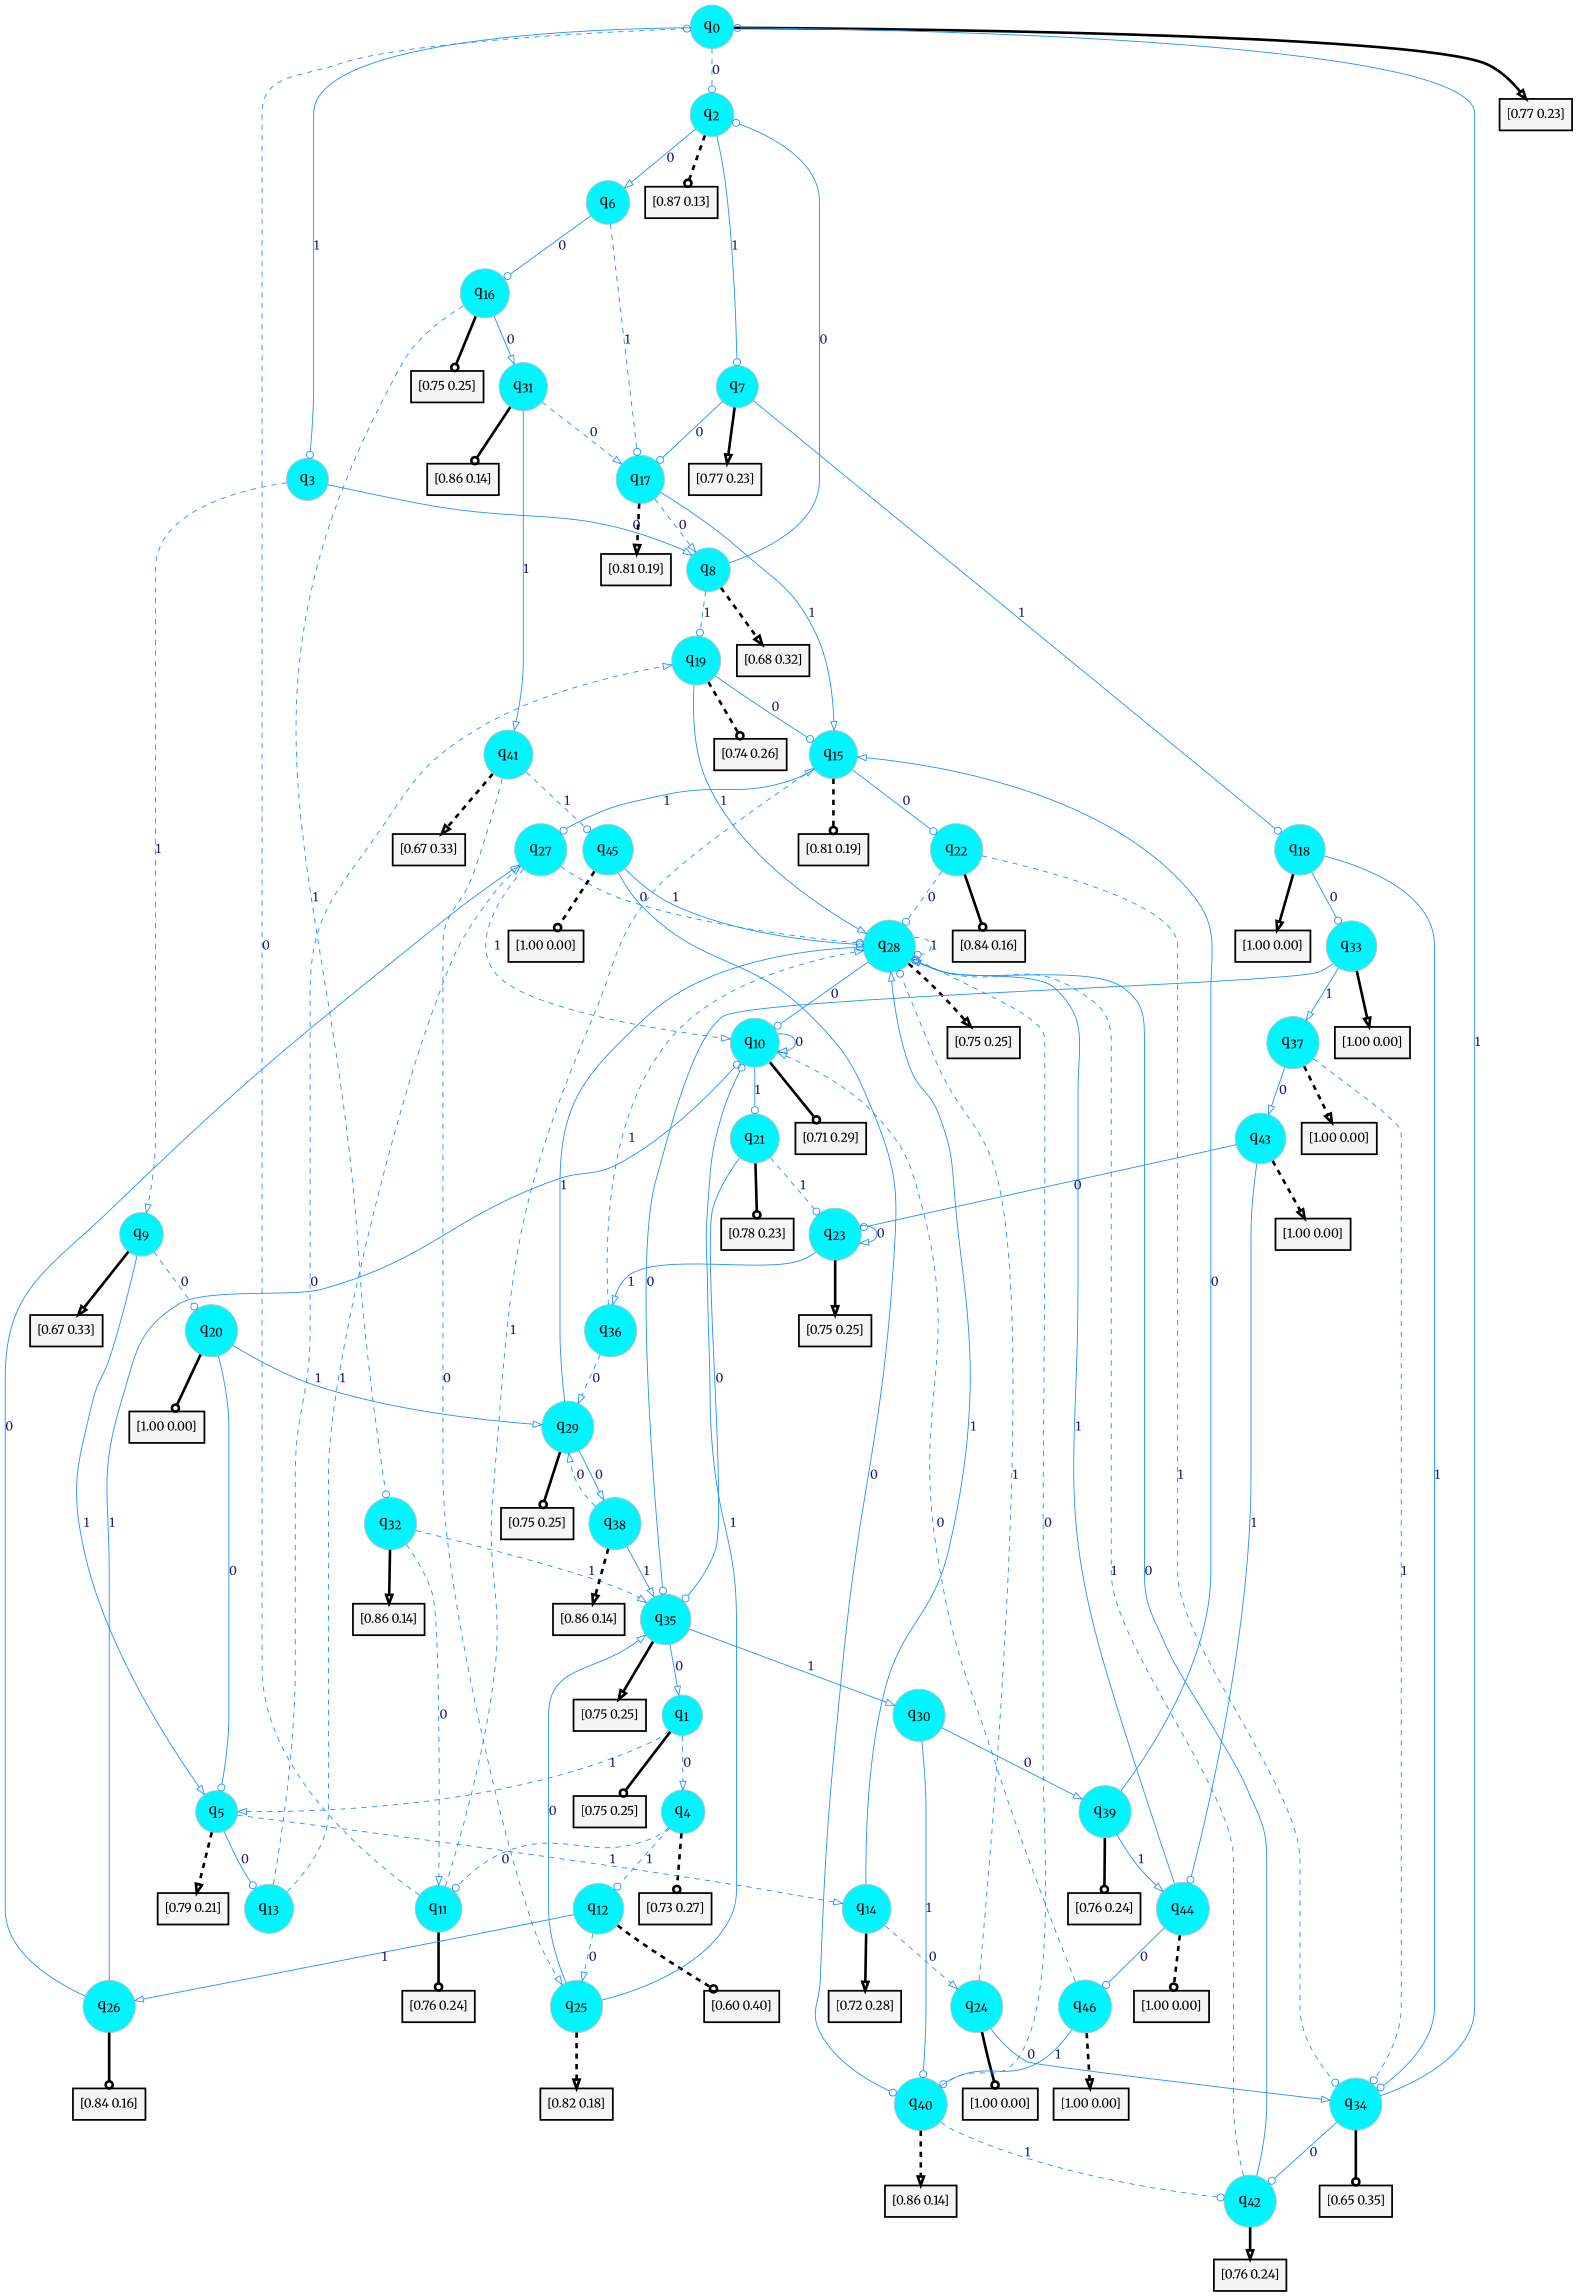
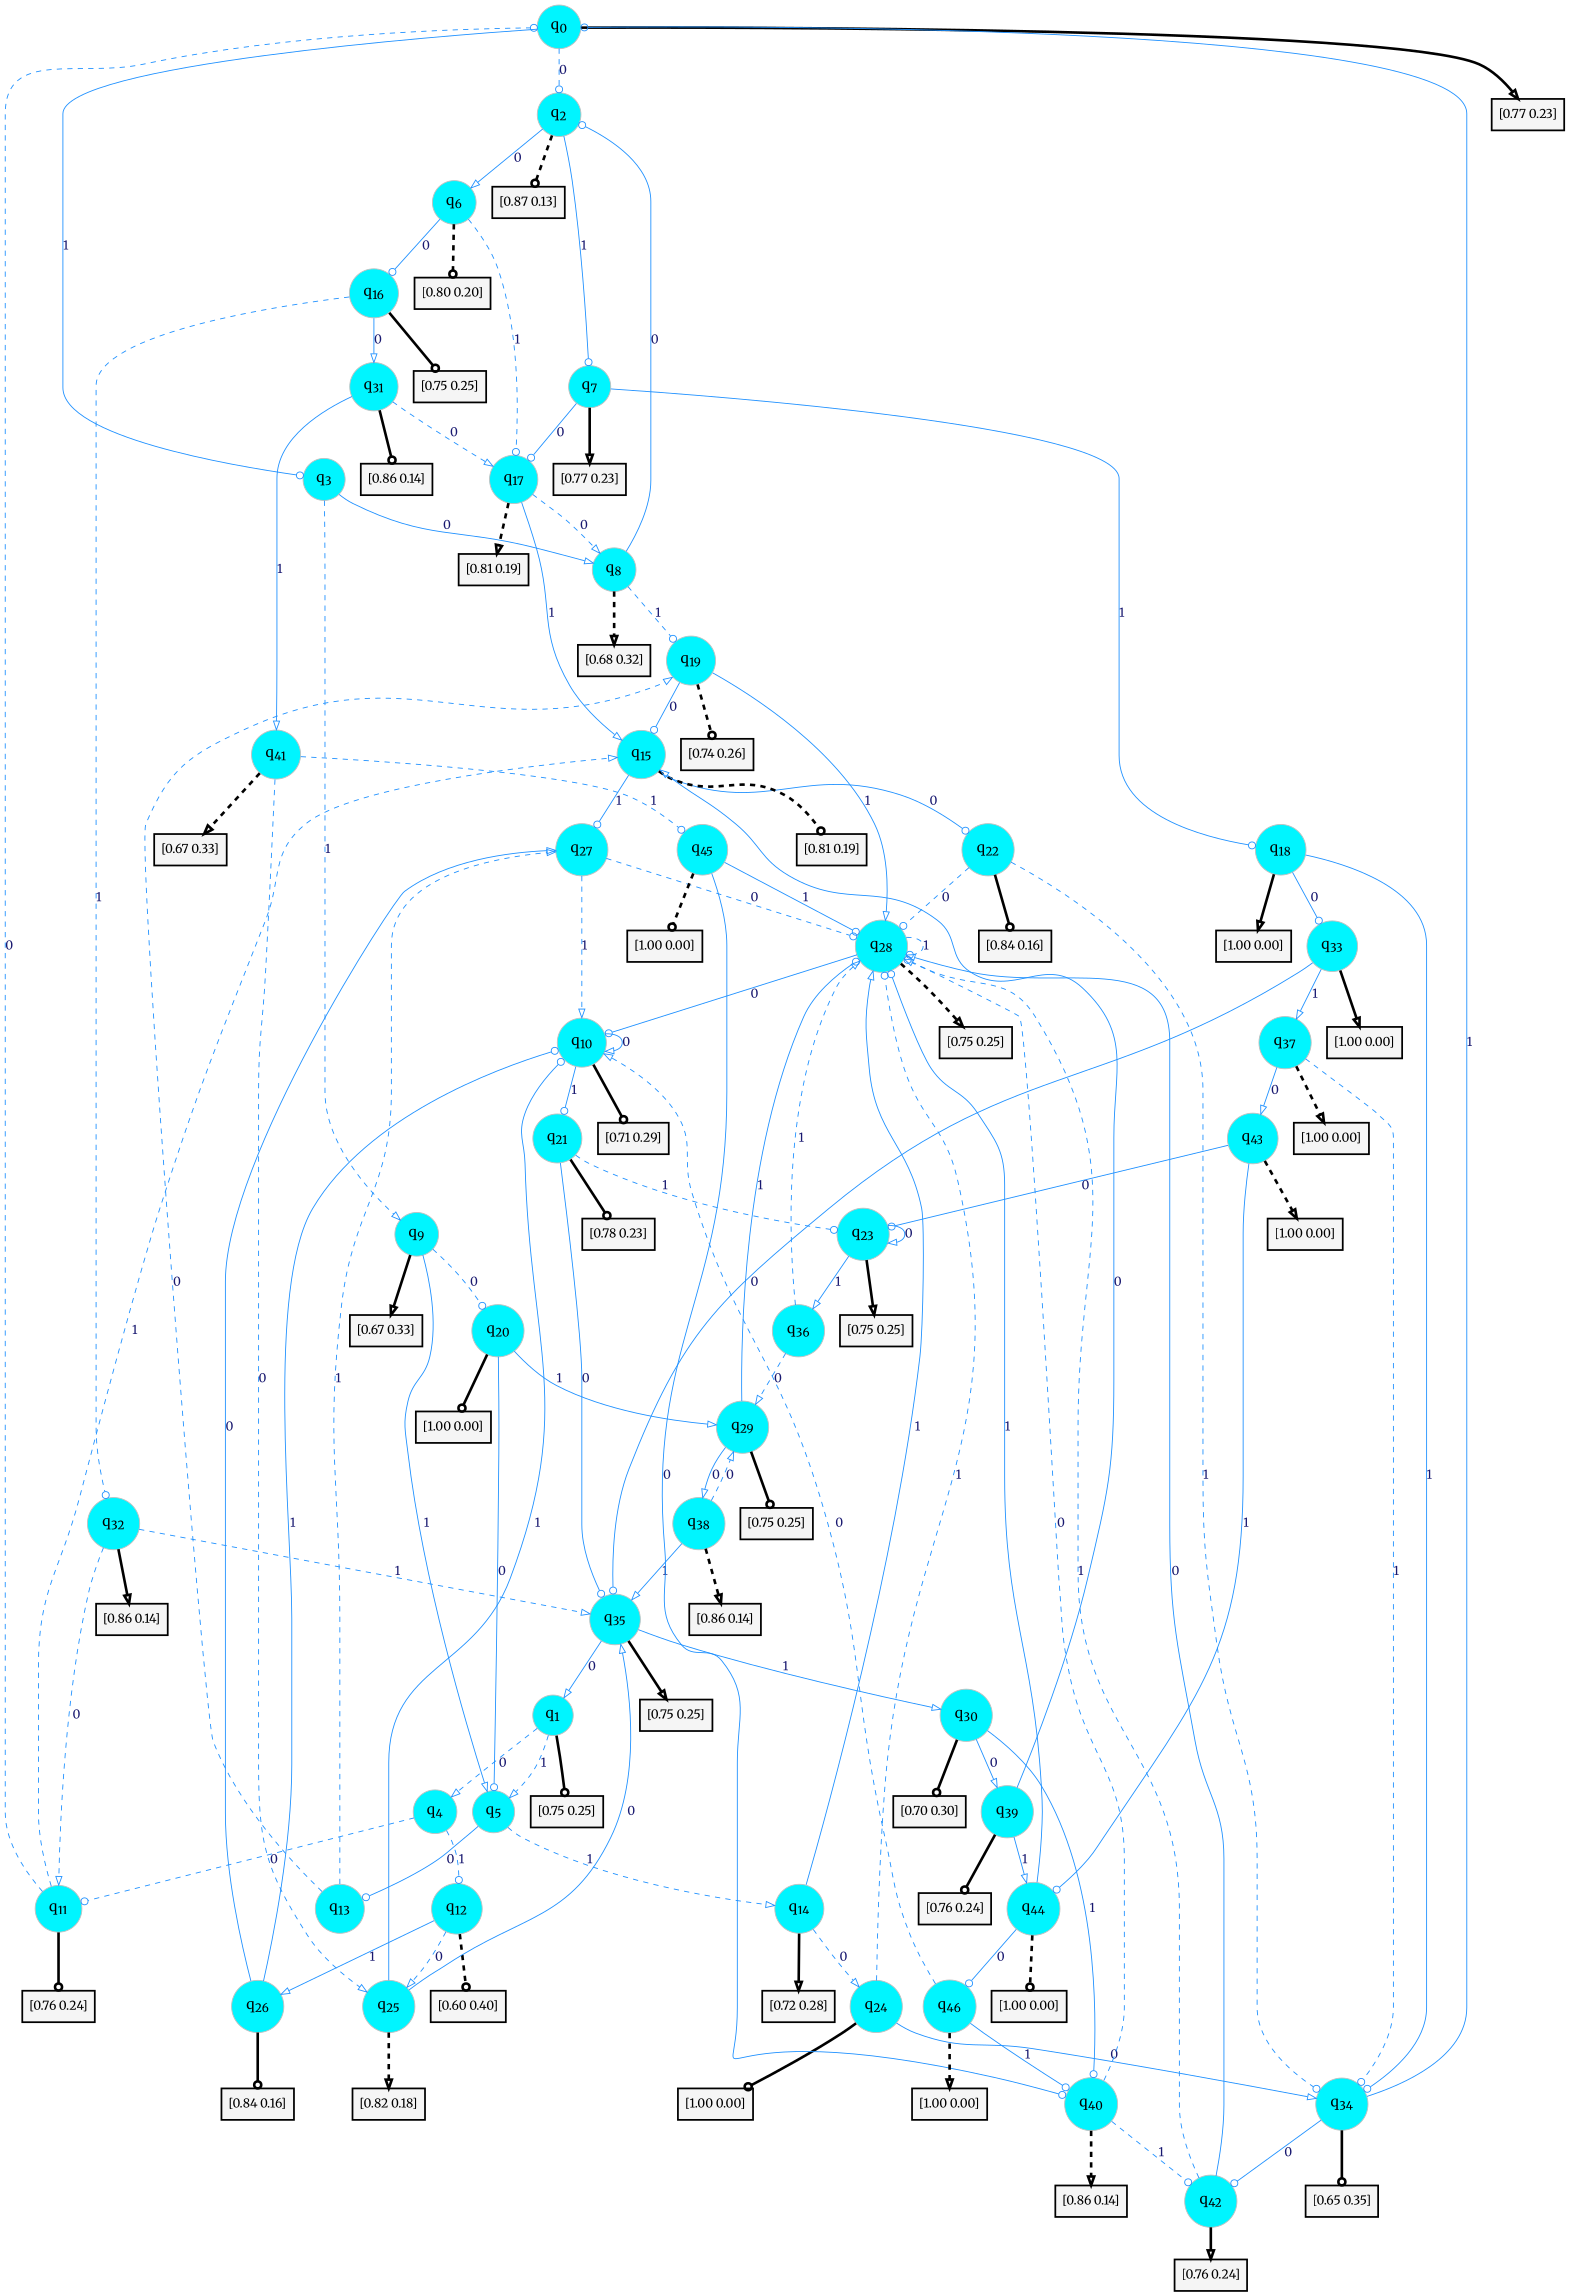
none -> (453, 293)
none -> (930, 1812)
(193, 1909) -> none
(675, 1909) -> none
